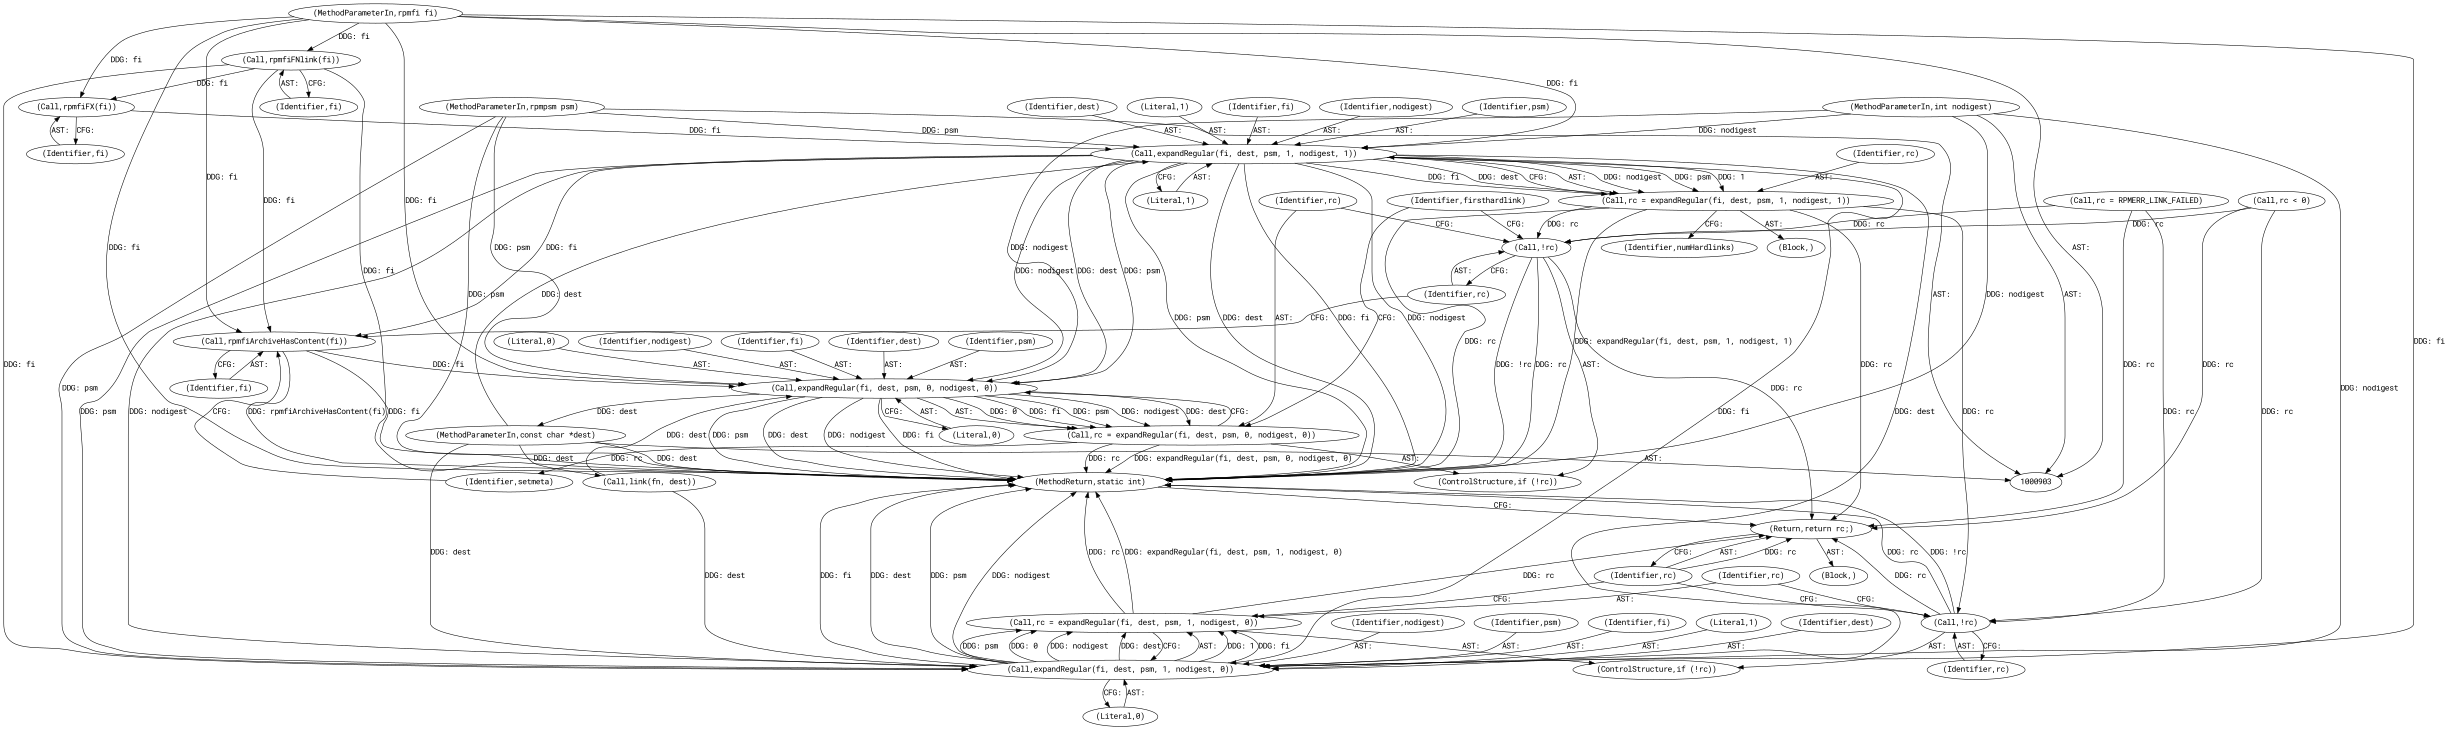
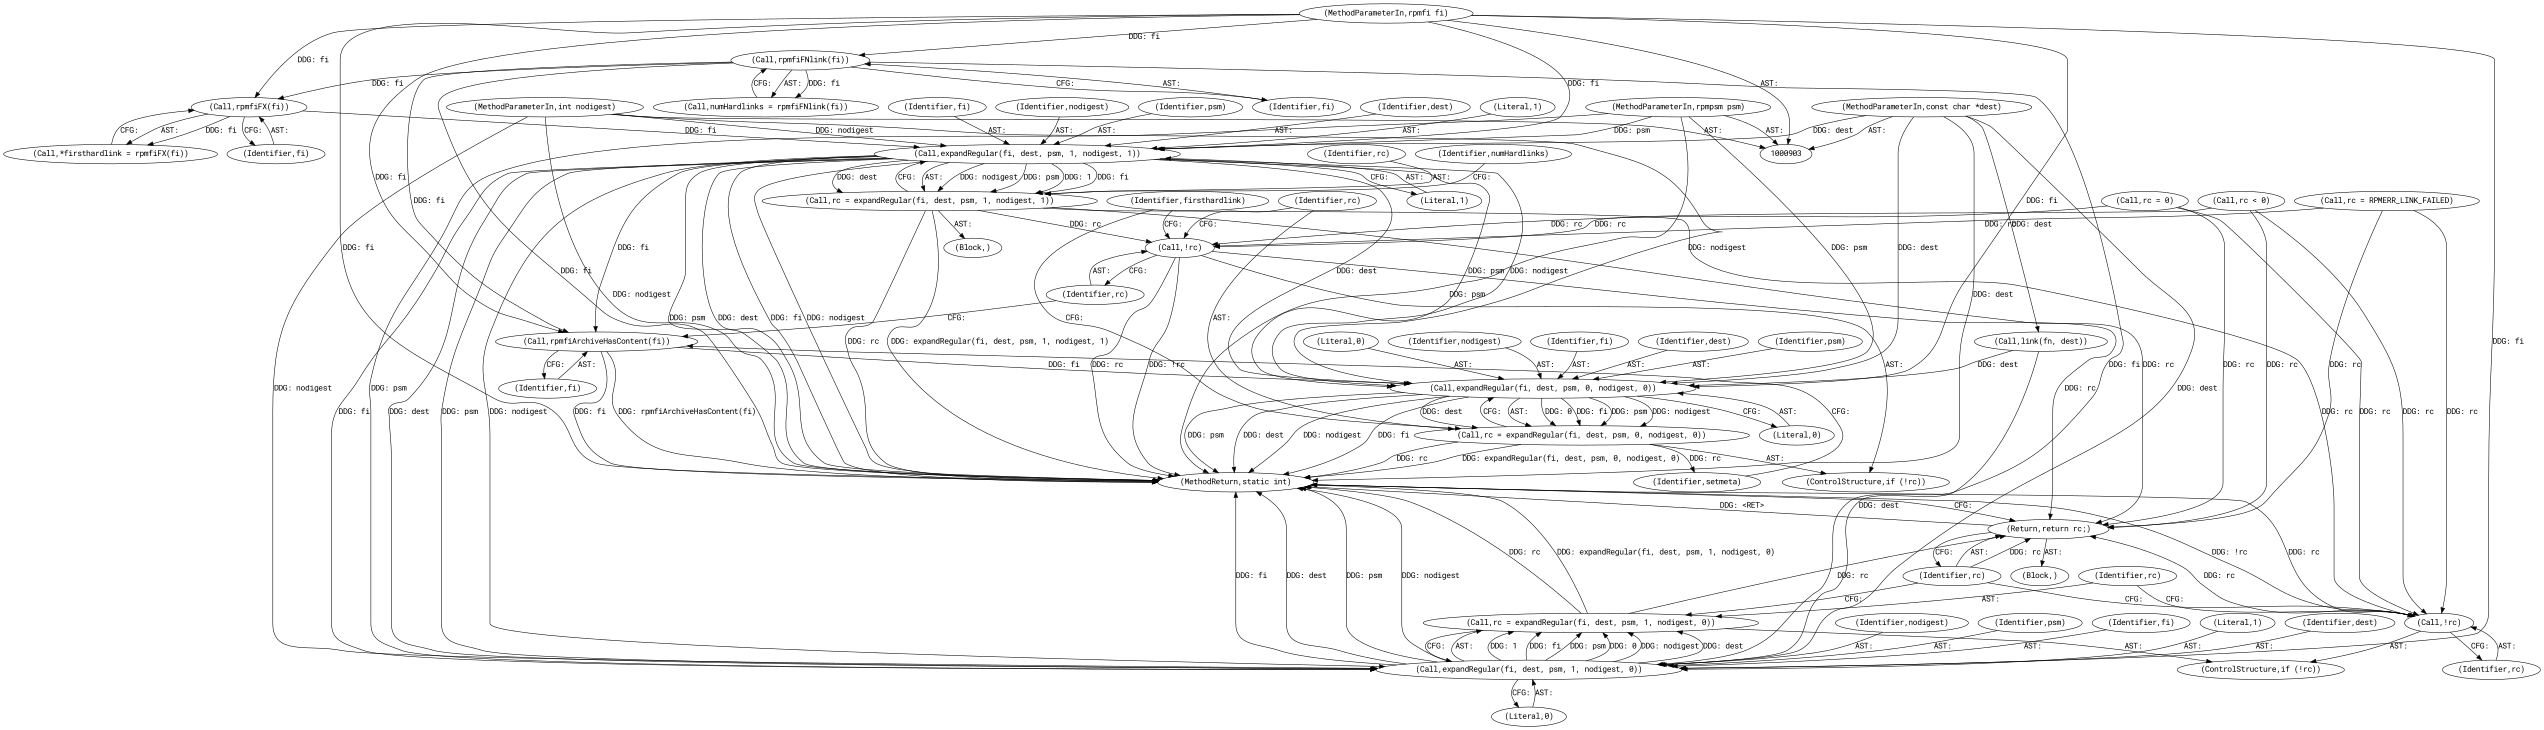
none -> (766, 107)
none -> (111, 154)
none -> (2145, 201)
(1705, 223) -> (1270, 191)
(650, 401) -> (1894, 339)
none -> (1652, 506)
